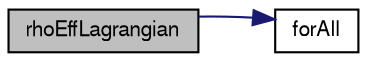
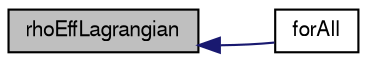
(226, 17) -> (247, 44)
